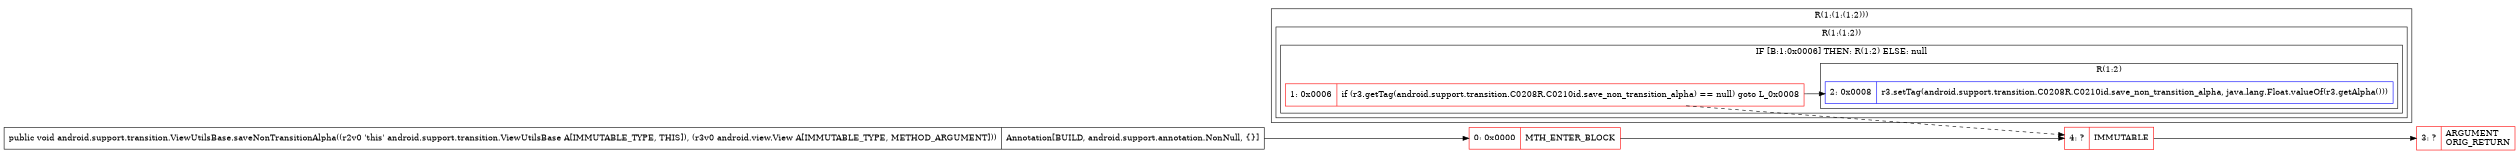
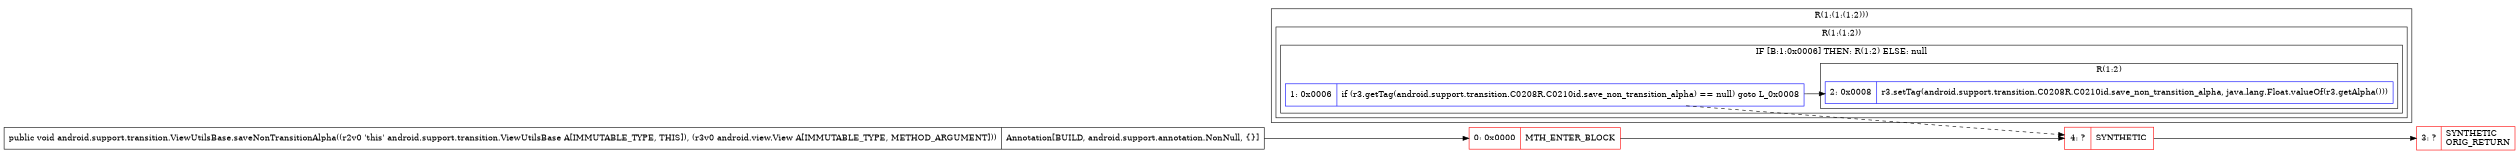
(1545, 95) -> (1545, 95)
(2472, 134) -> (2472, 134)
(2121, 138) -> (2121, 138)
